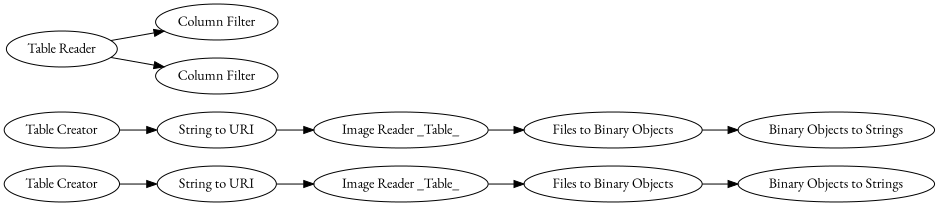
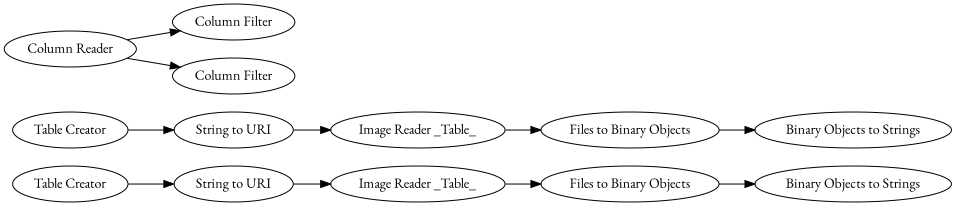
(62, 49) -> (70, 49)
